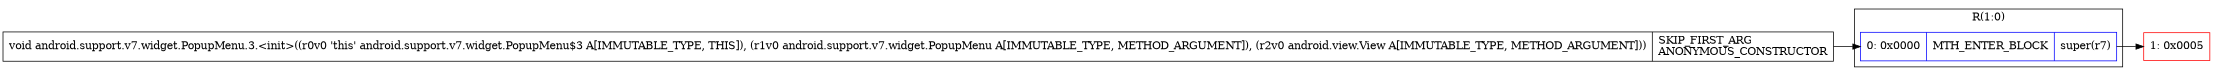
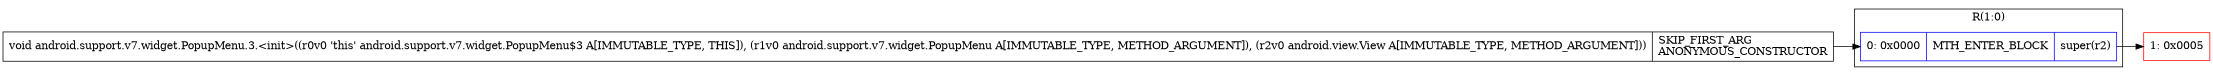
(2085, 46) -> (2085, 46)
